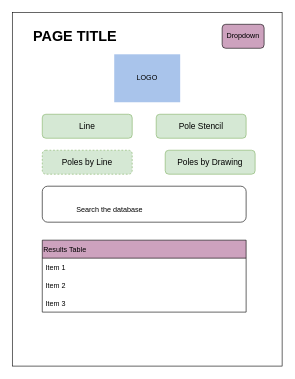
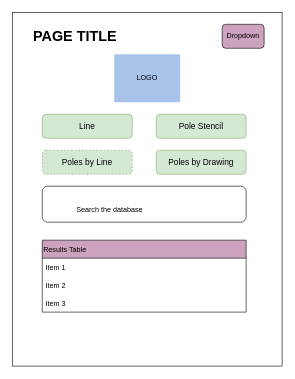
(210, 162) -> (201, 162)
